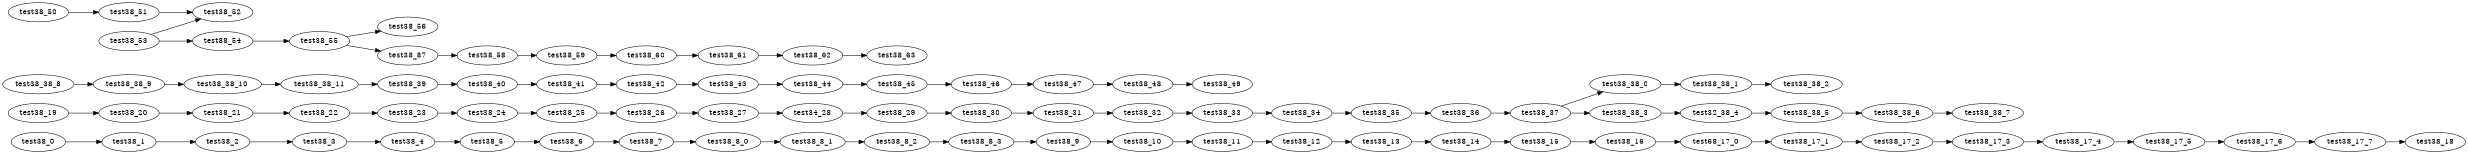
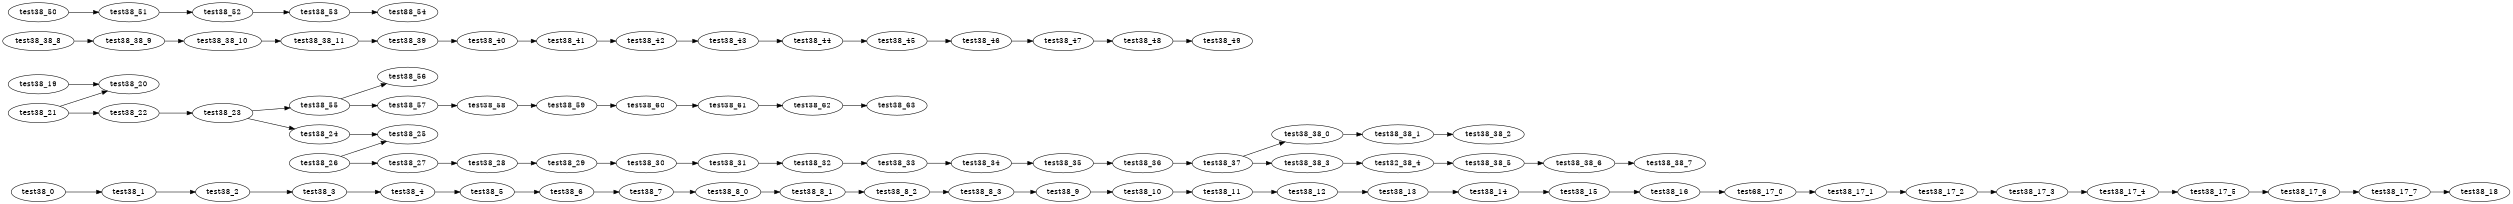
(173, 27) -> (268, 12)
(268, 41) -> (268, 110)
(408, 55) -> (408, 106)
(173, 113) -> (81, 100)
(604, 113) -> (361, 150)
(813, 113) -> (487, 163)
